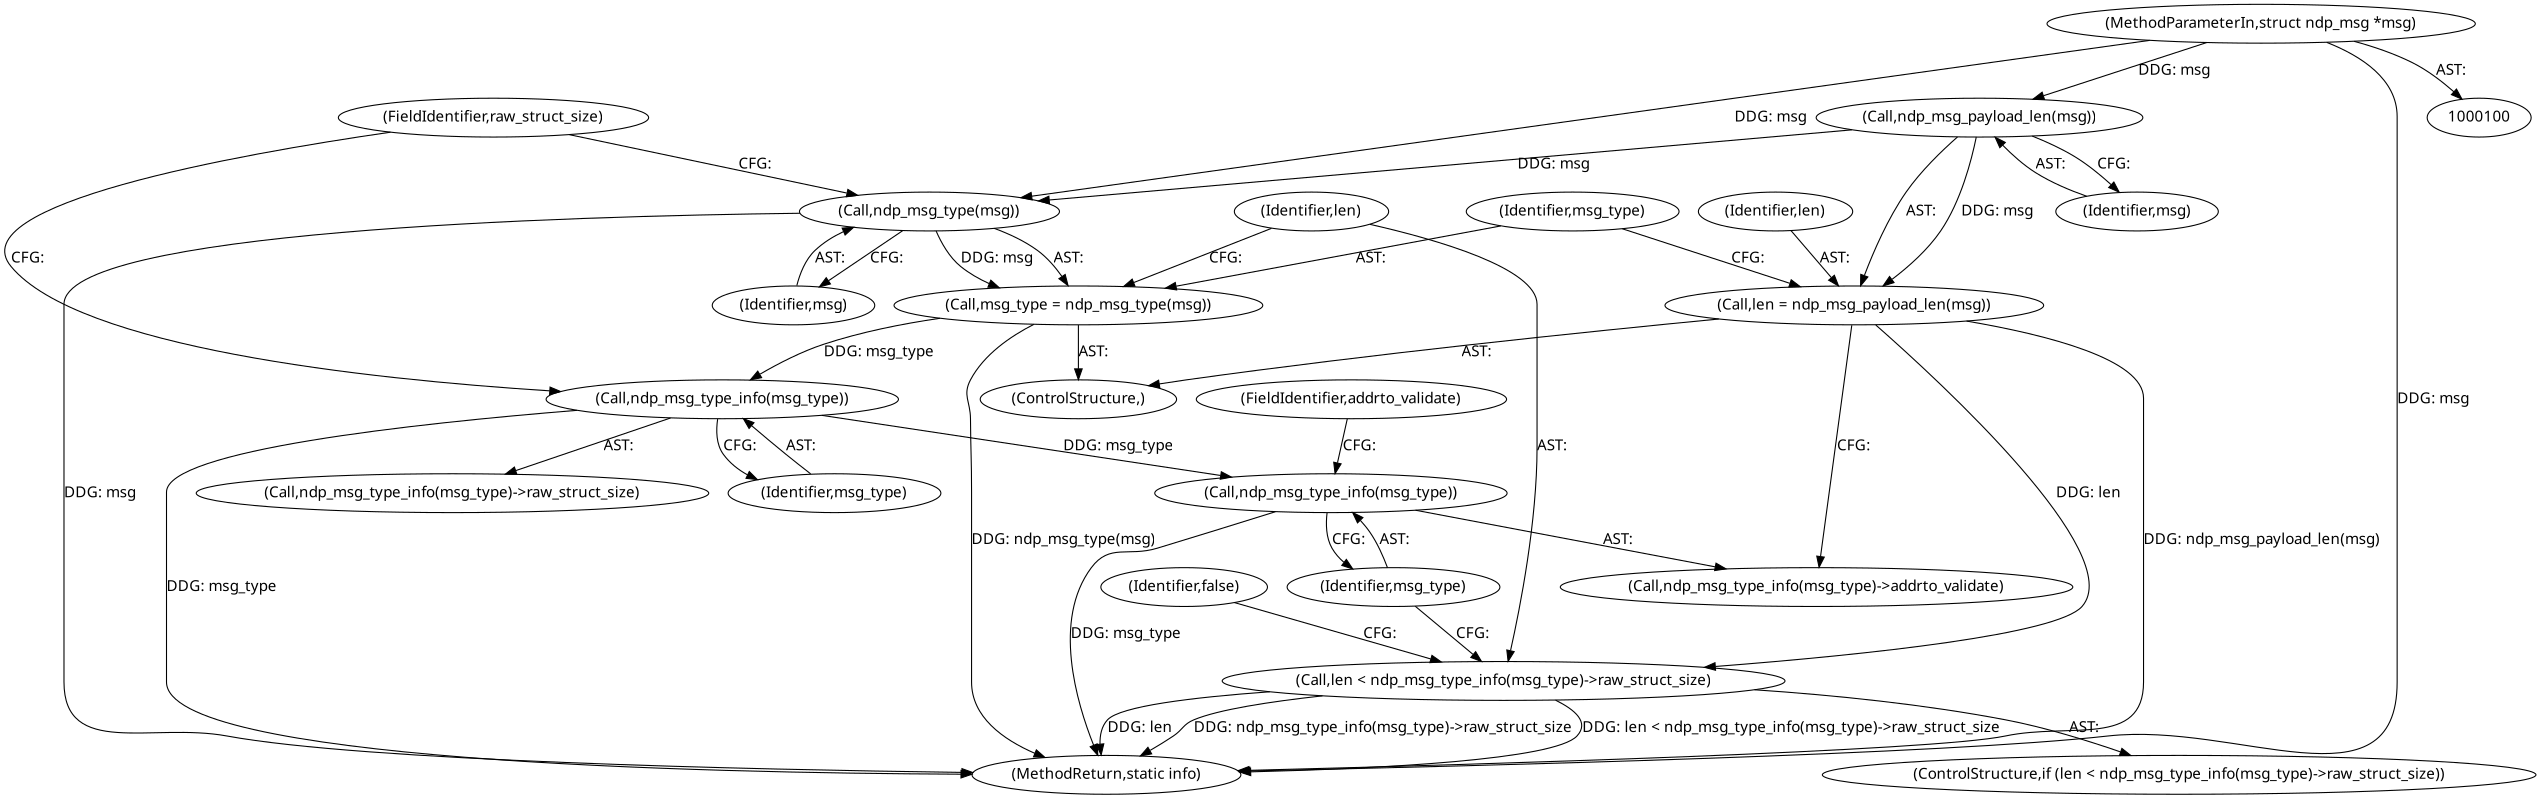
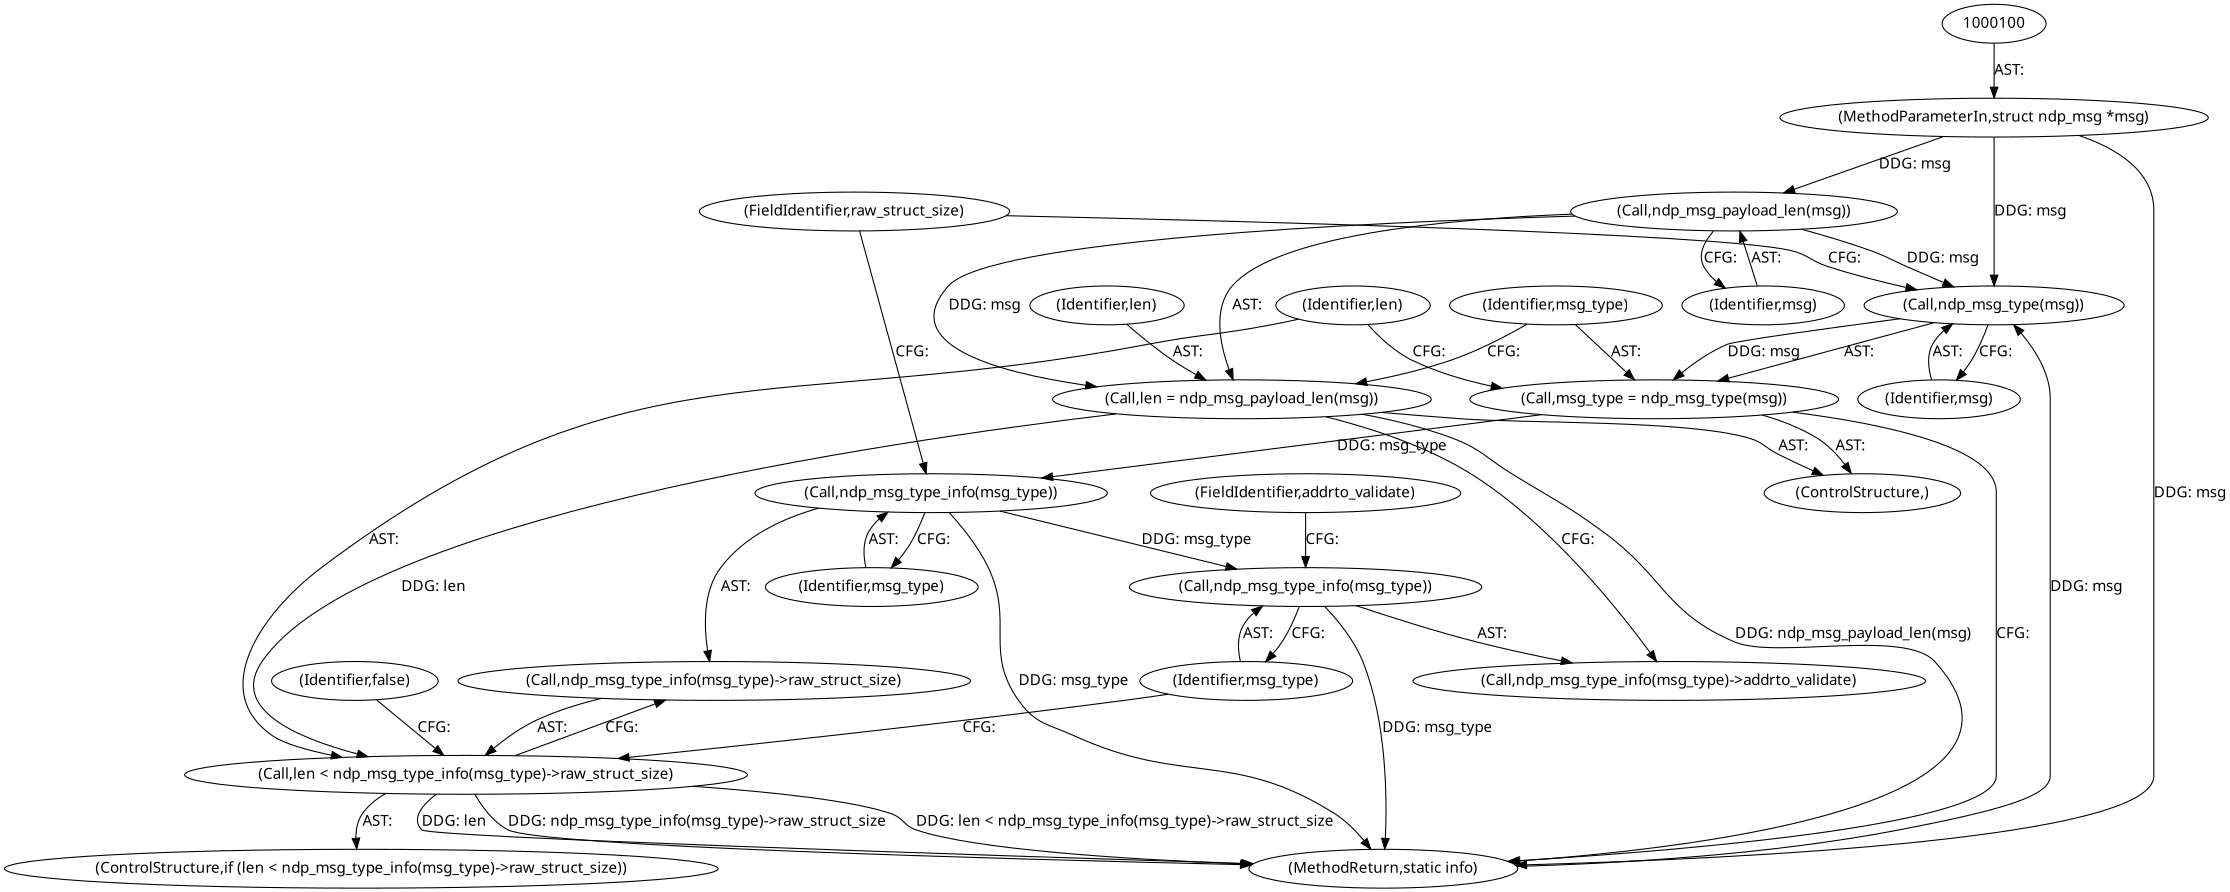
(2407, 60) -> (1994, 65)
(1064, 540) -> (2015, 634)
(64, 581) -> (2012, 803)
none -> (544, 717)
none -> (585, 730)
